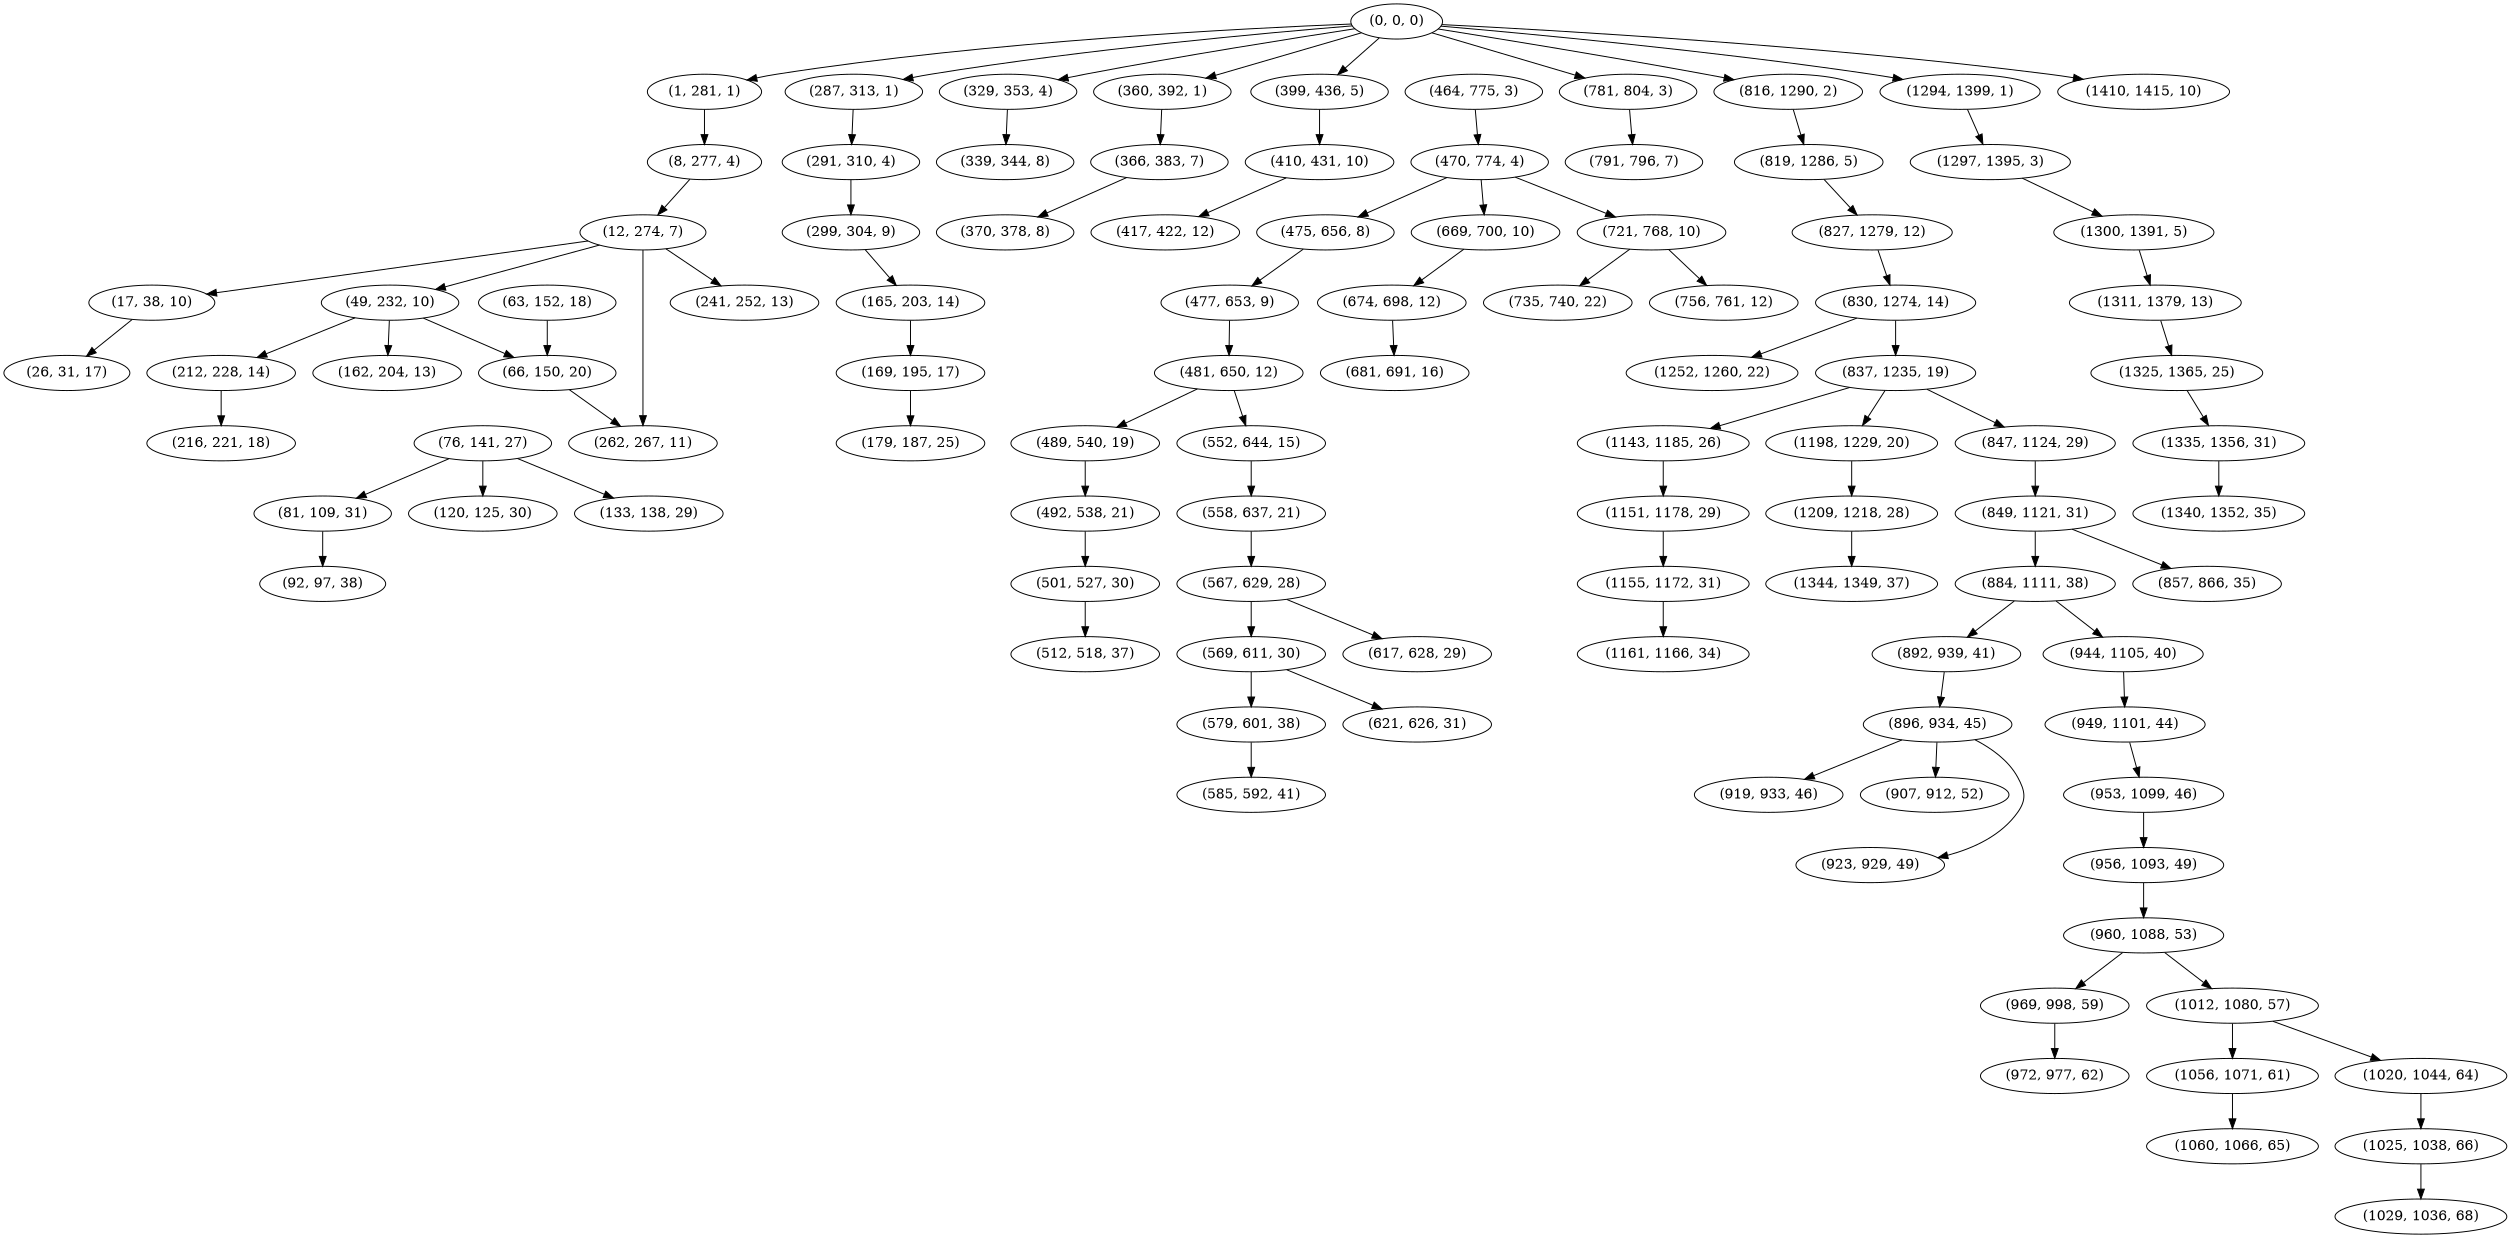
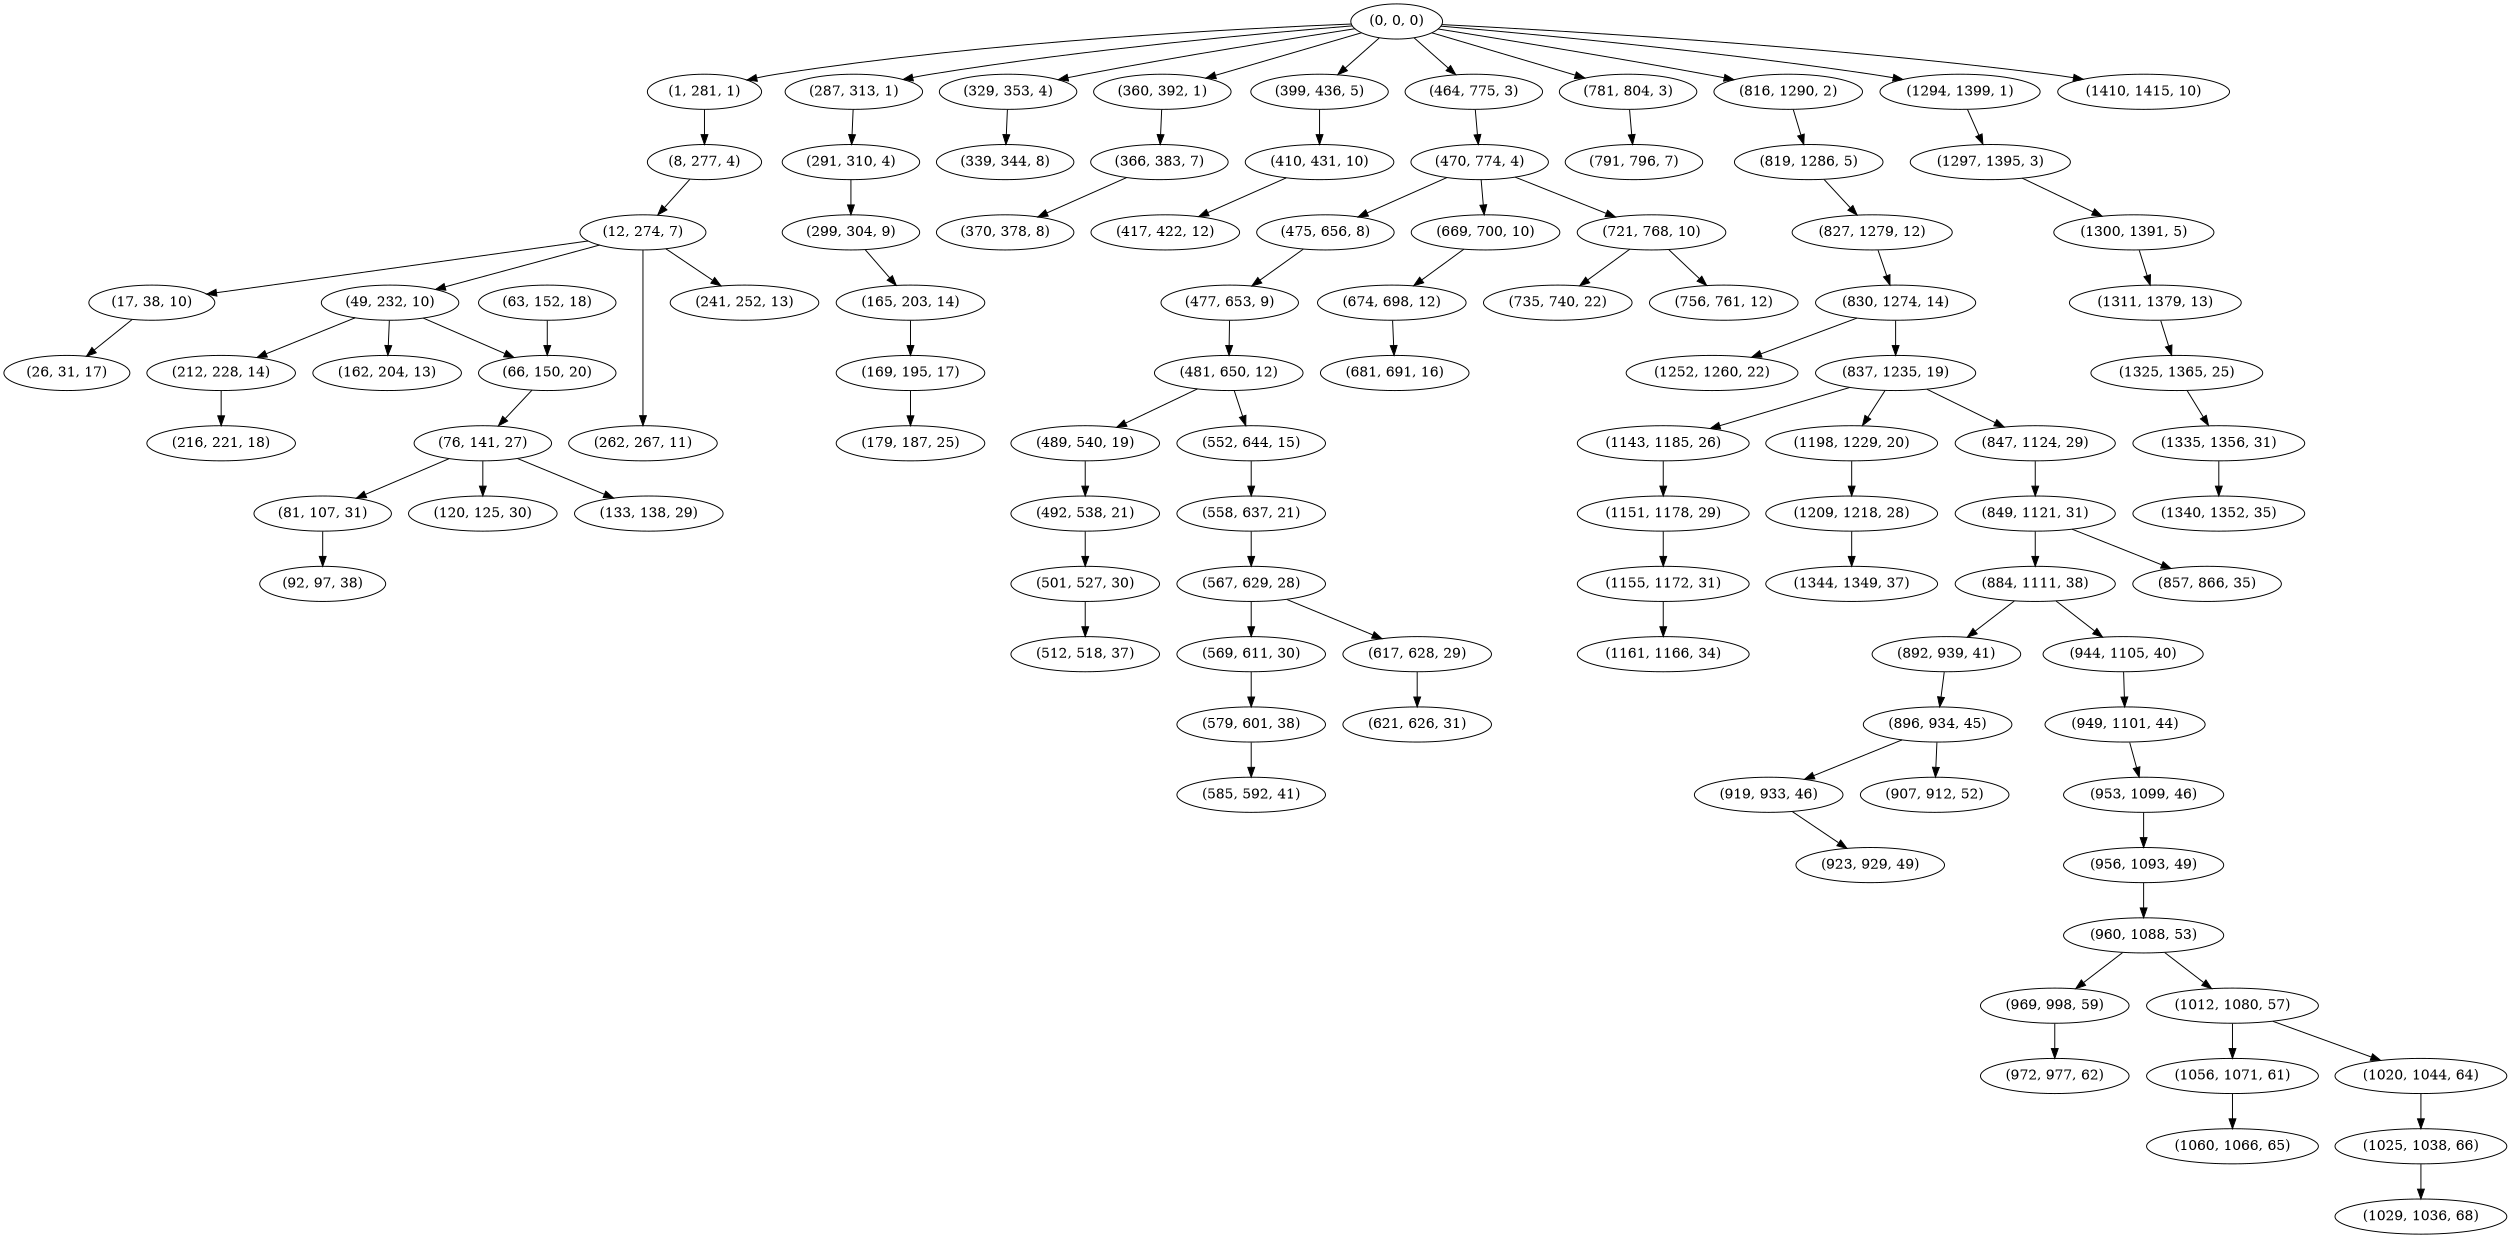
none -> (1431, 53)
(591, 405) -> (519, 404)
(323, 514) -> (323, 514)
(1330, 688) -> (1417, 685)
(2021, 807) -> (1815, 827)
